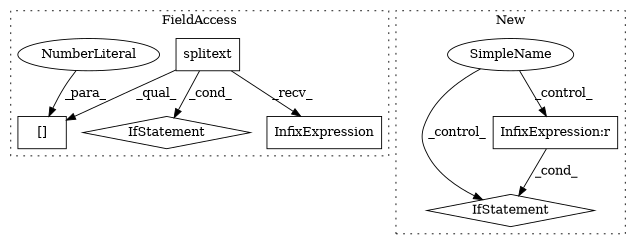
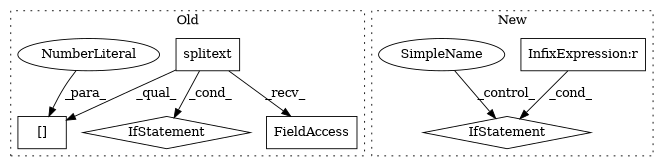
(200, 21) -> (188, 21)
(531, 90) -> none
(324, 133) -> (312, 133)
